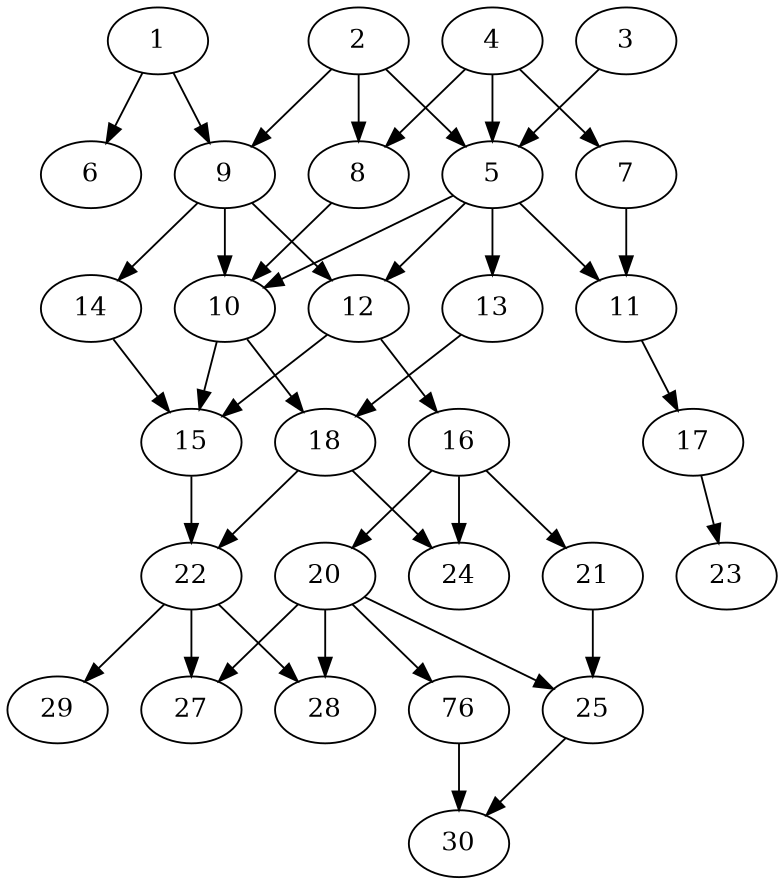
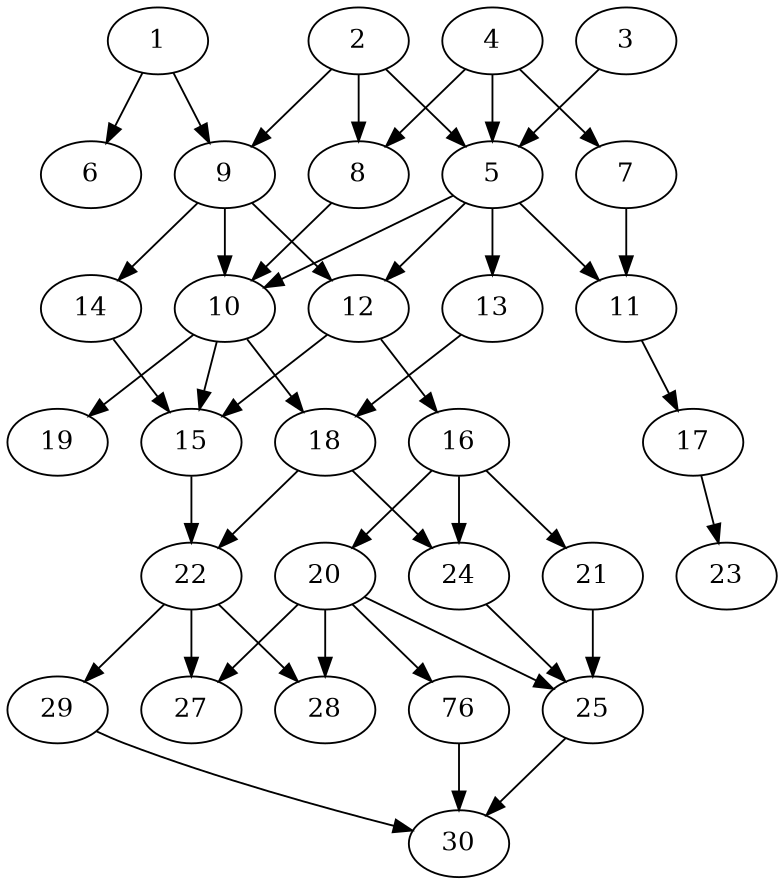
none -> (58, 442)
none -> (519, 636)
none -> (244, 784)
